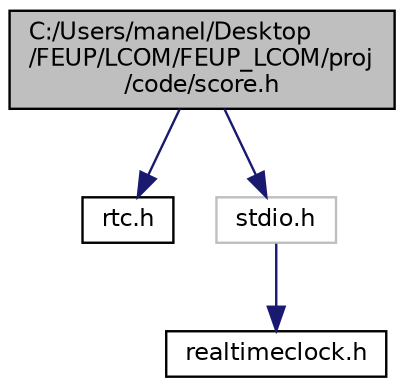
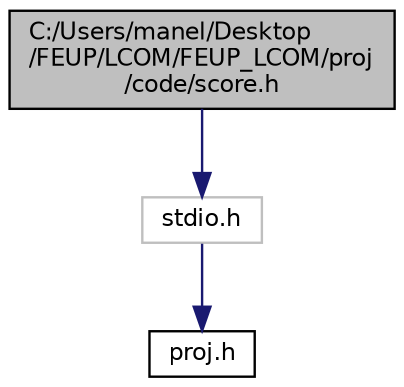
(128, 220) -> none
(276, 354) -> (202, 354)
